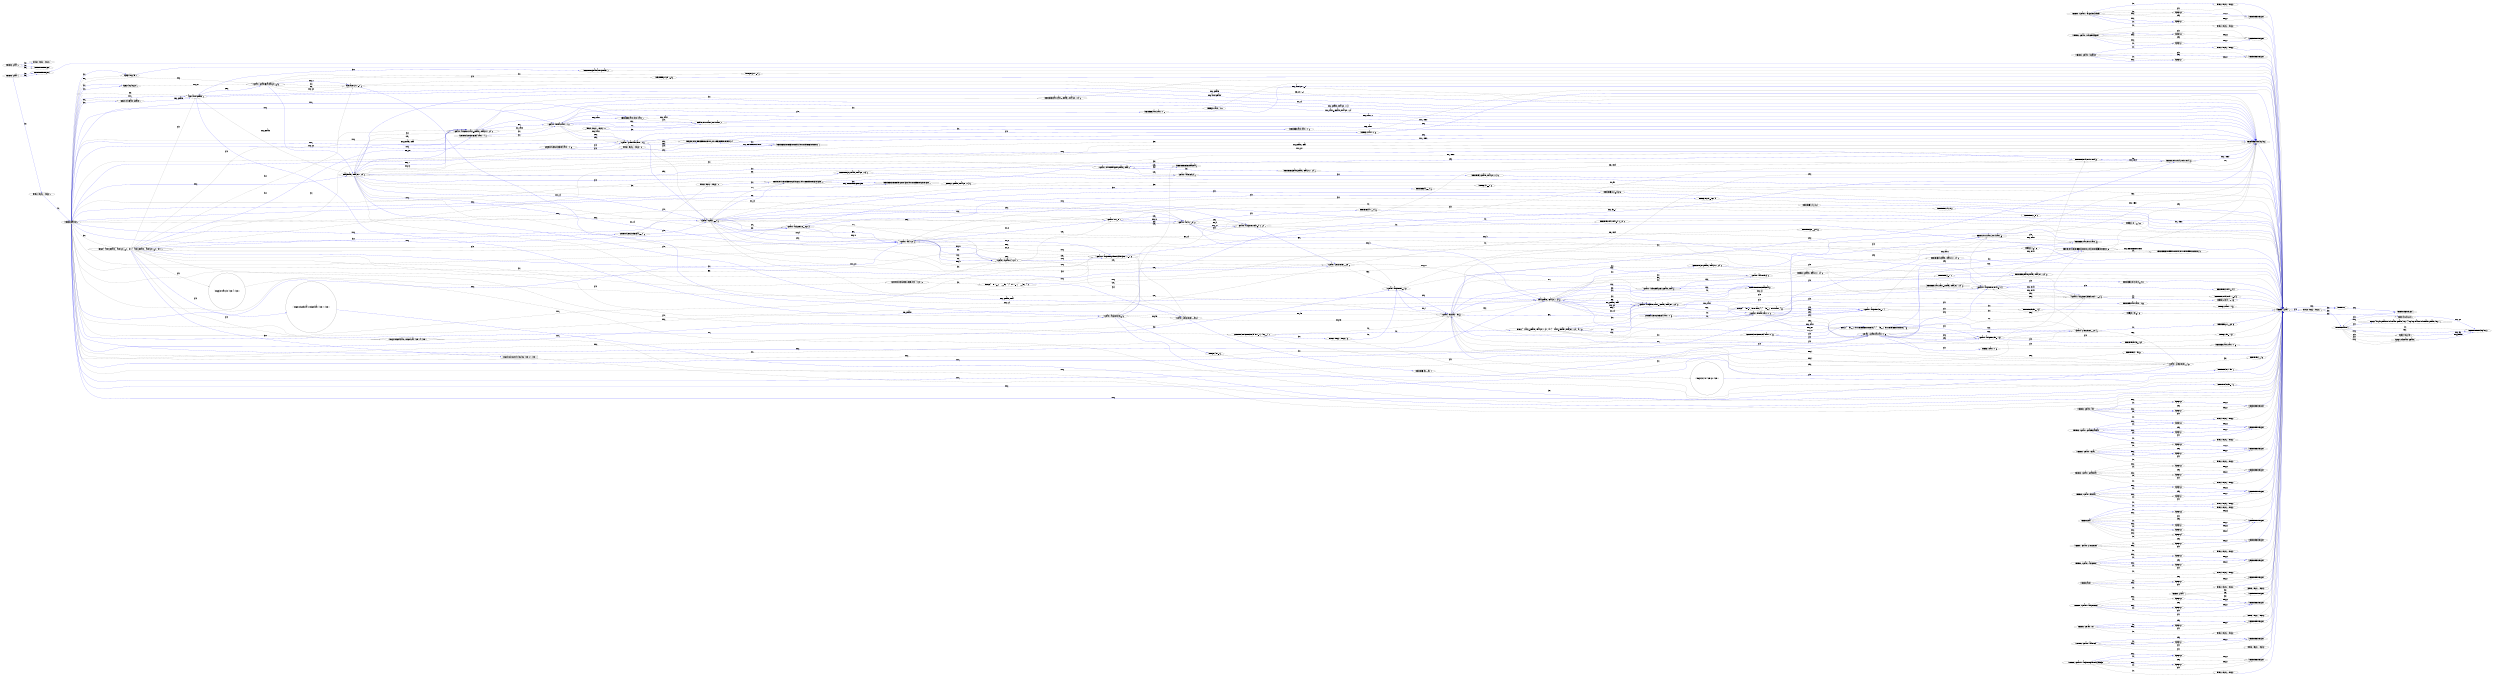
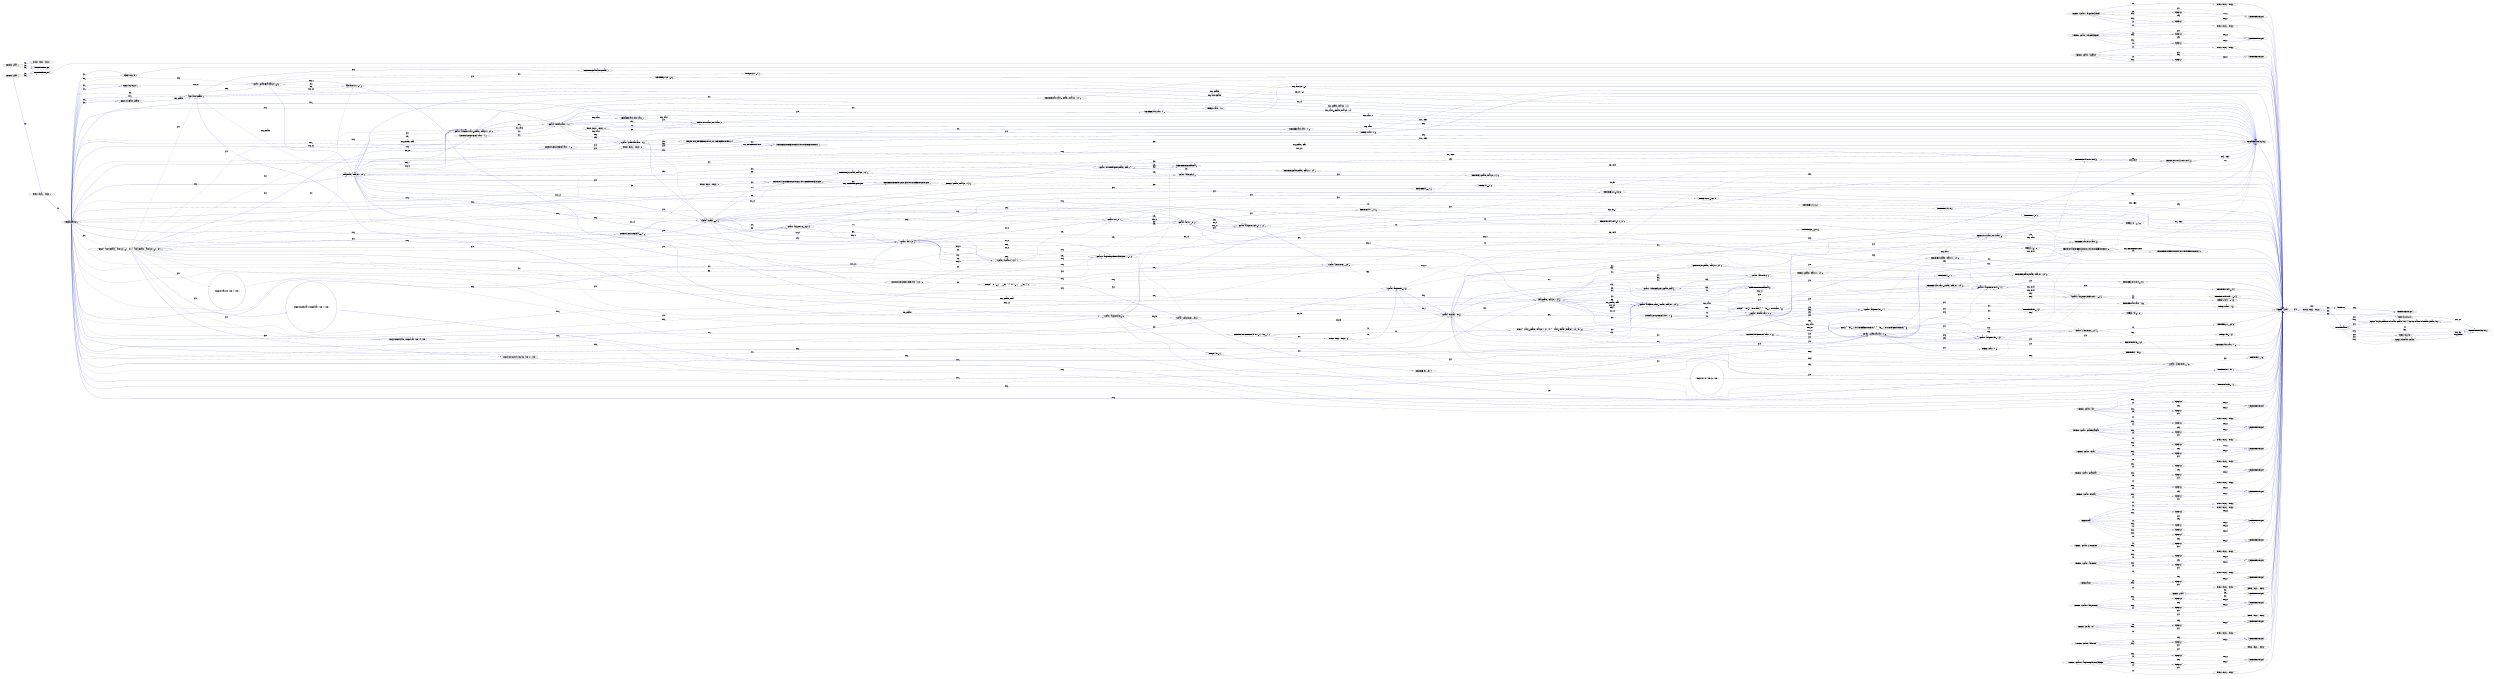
(1054, 263) -> (1008, 290)
(1102, 286) -> (1099, 247)
